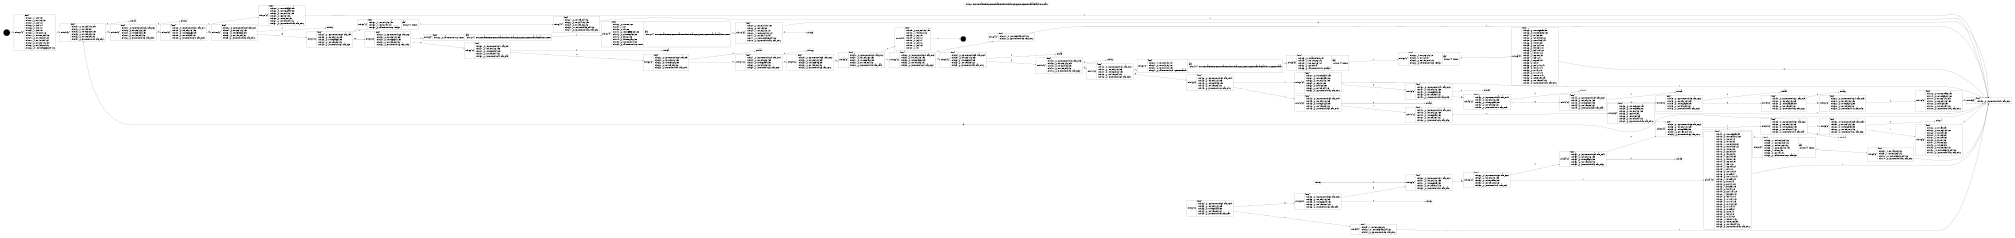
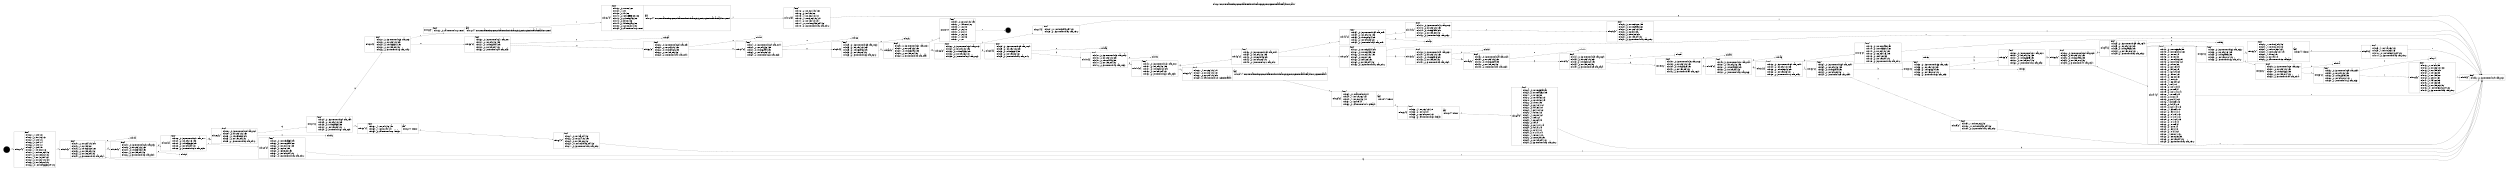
(794, 33) -> (890, 41)
none -> (1804, 69)
